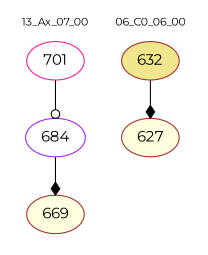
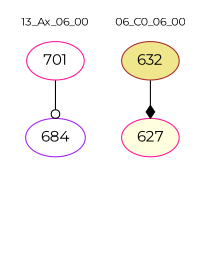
(55, 23) -> (55, 23)
(150, 138) -> (150, 138)
(55, 214) -> none
